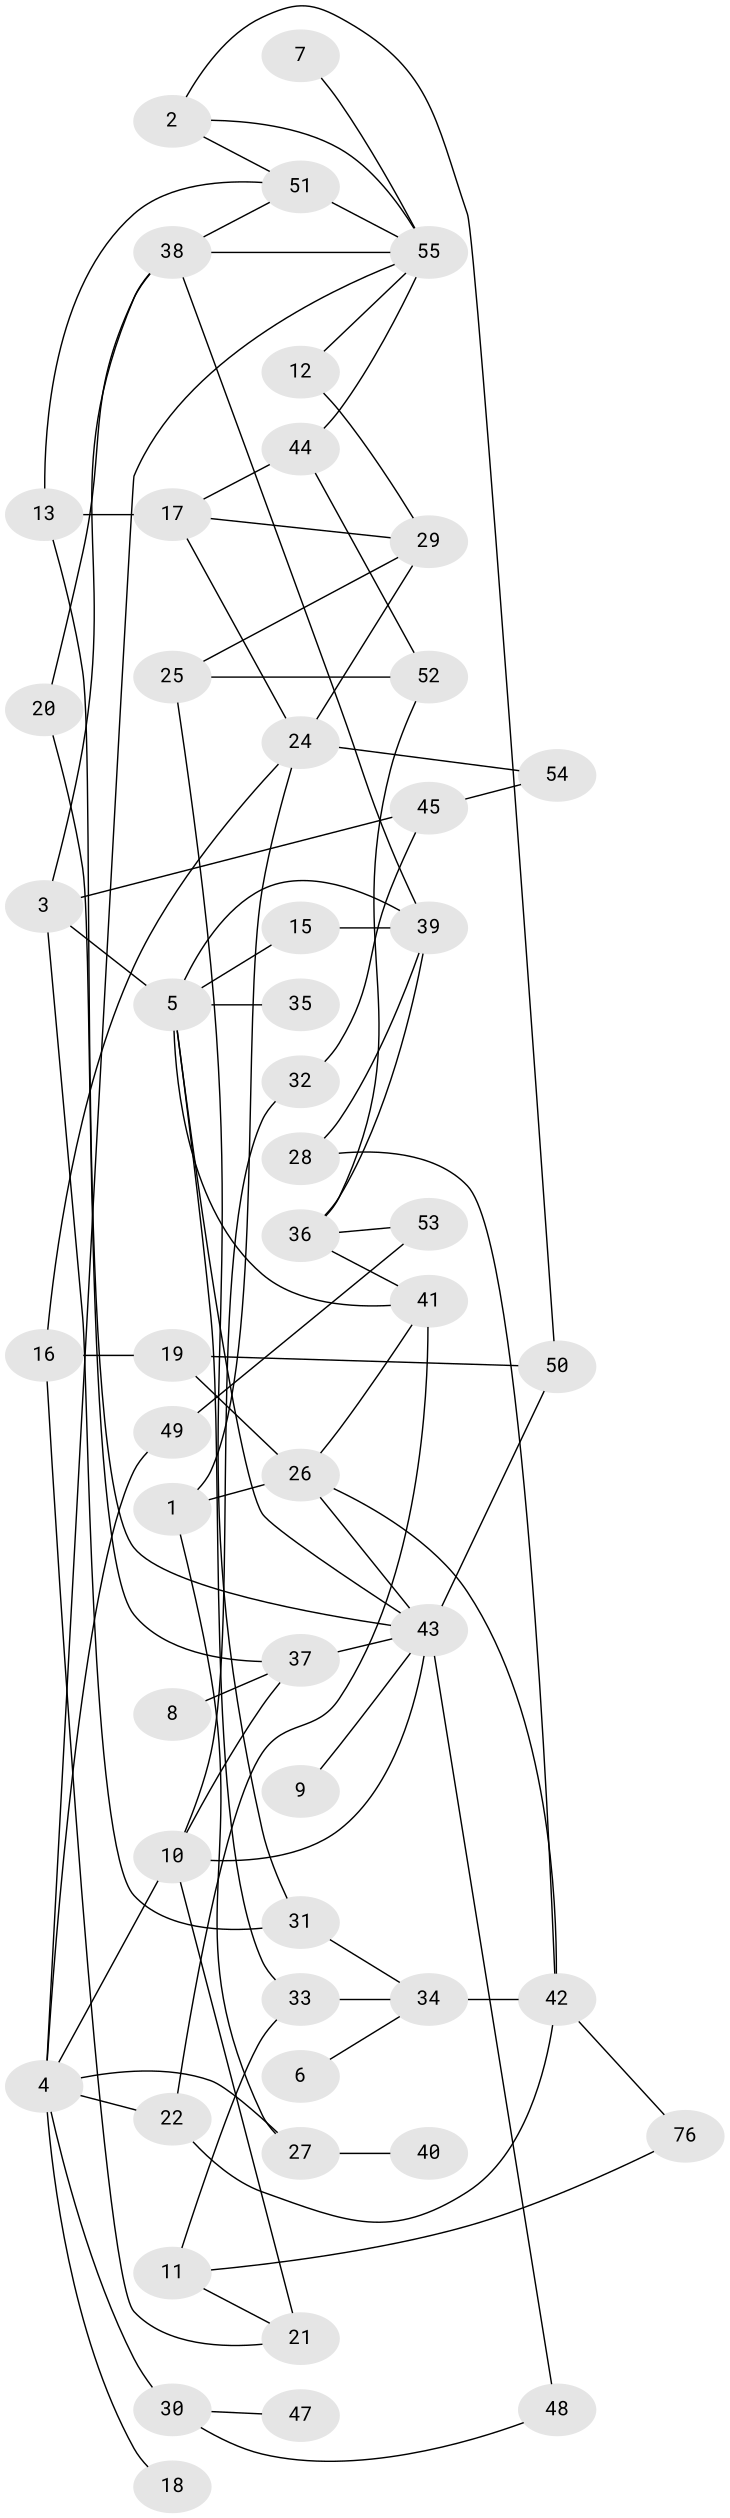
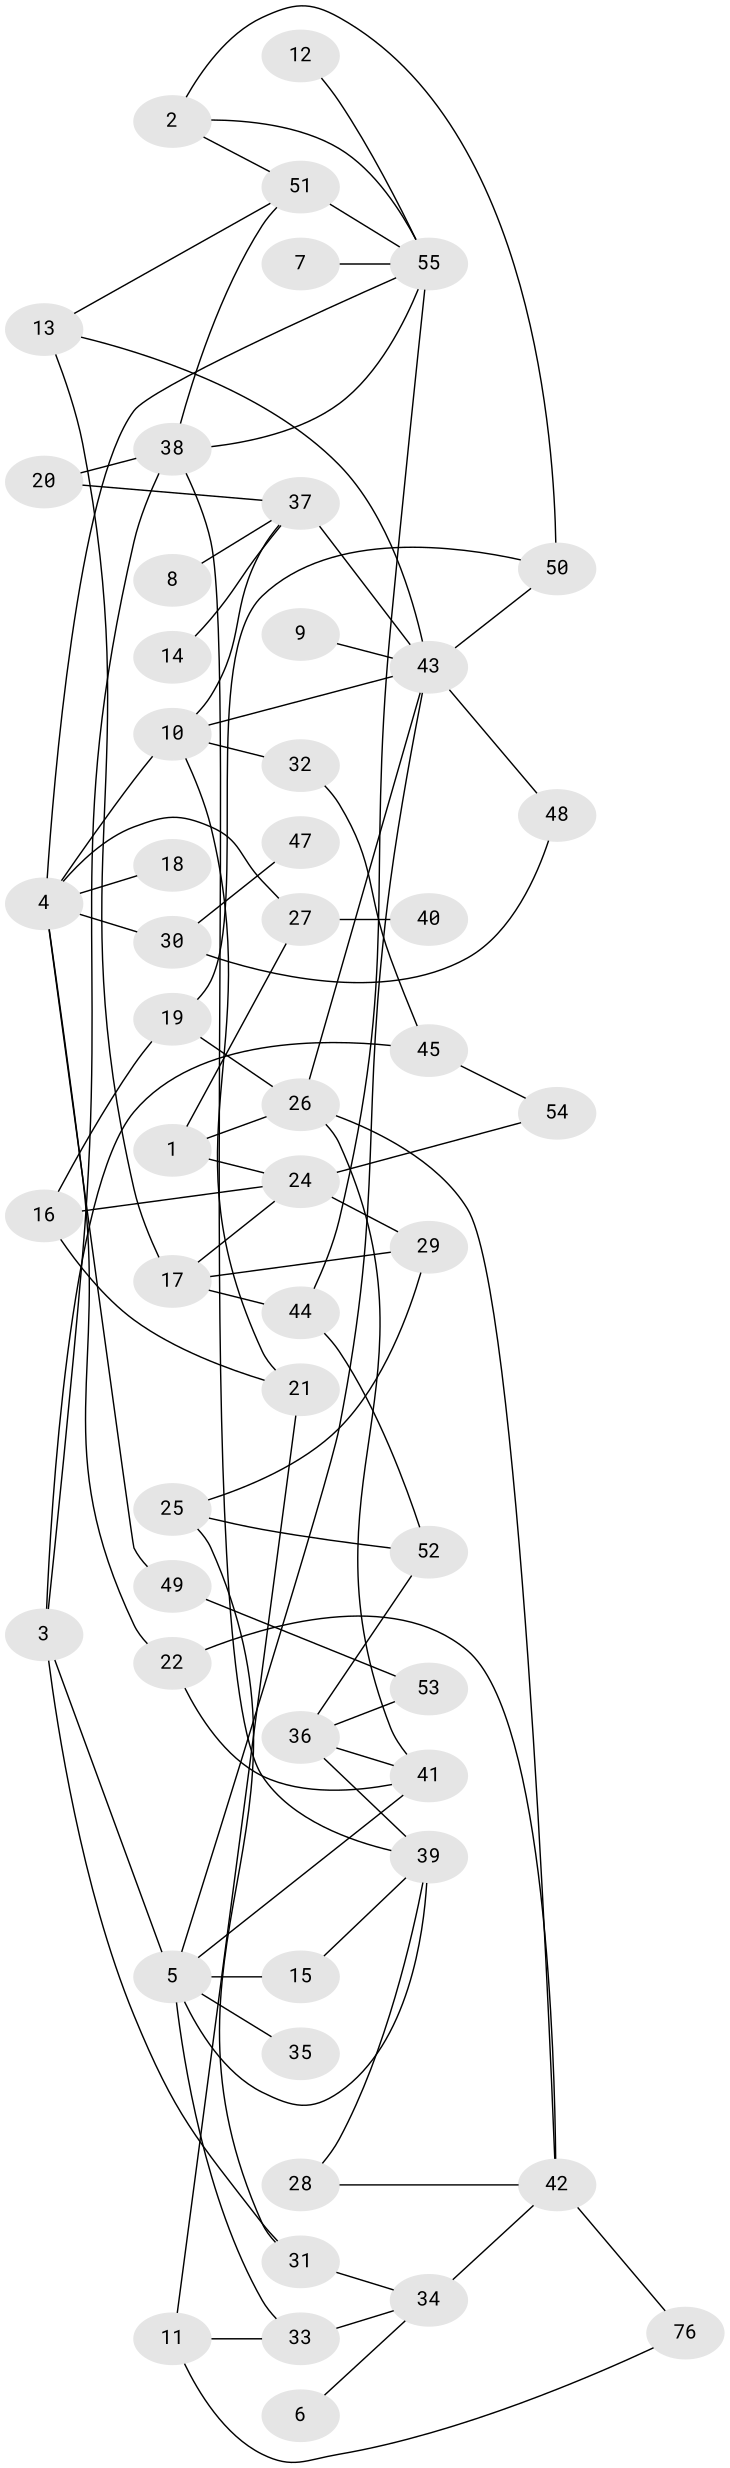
(371, 454) -> none
none -> (172, 657)
